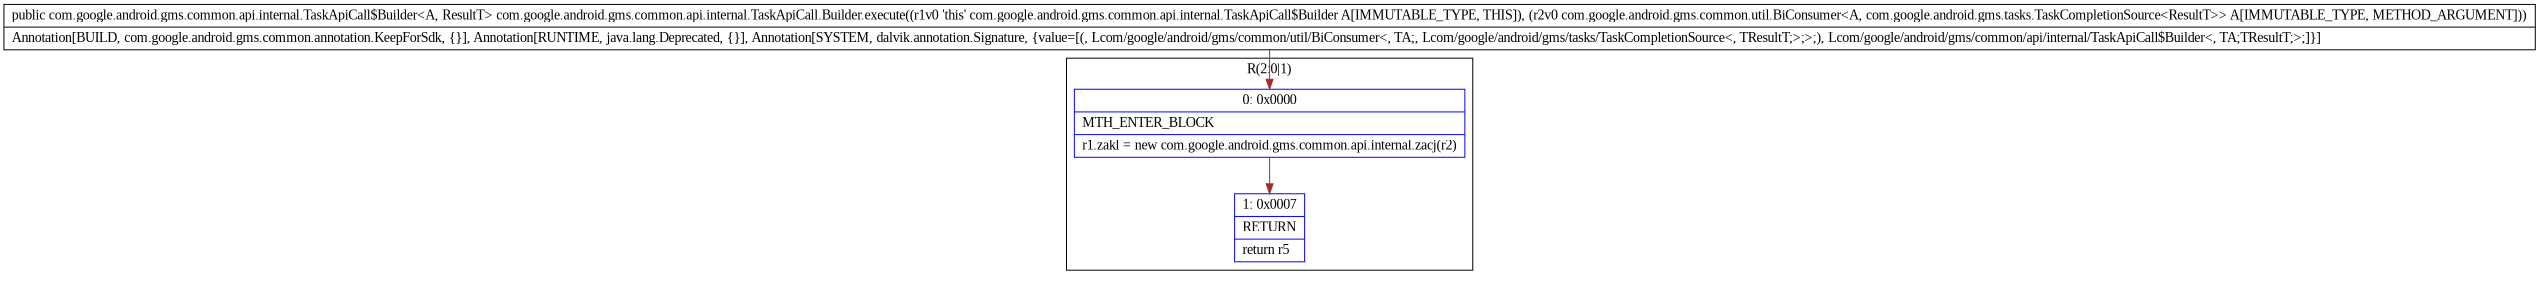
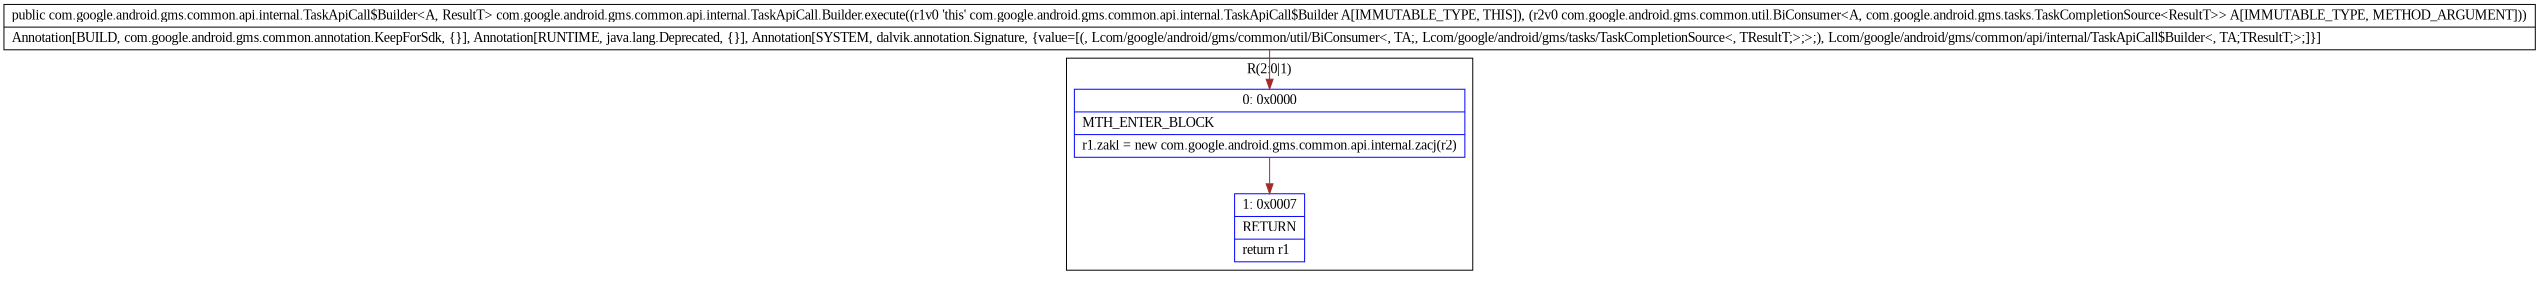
(1266, 250) -> (1266, 250)
